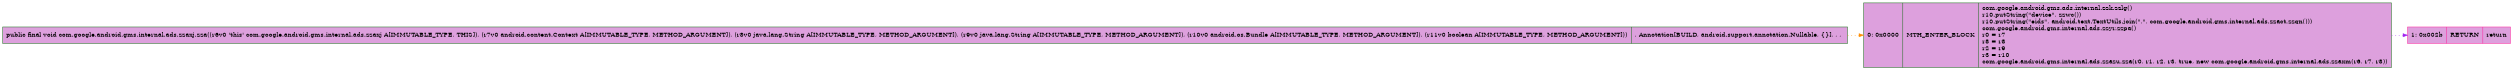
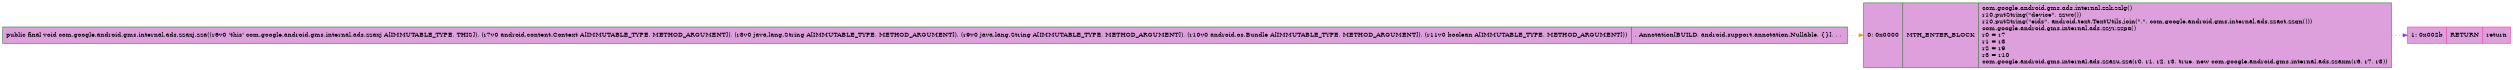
(1994, 42) -> (1994, 42)
